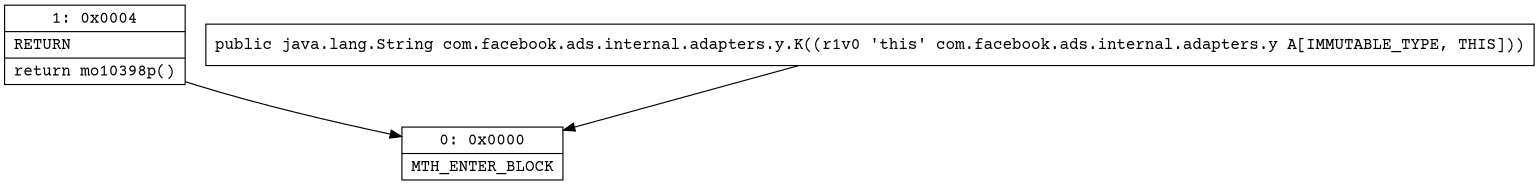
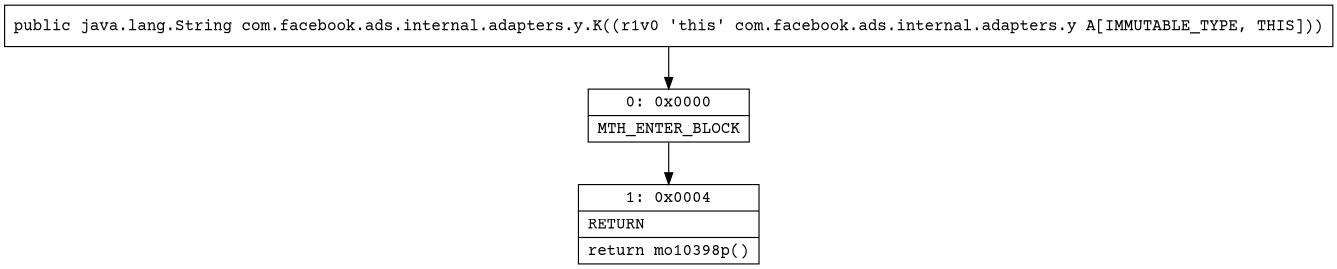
(287, 110) -> (669, 158)
